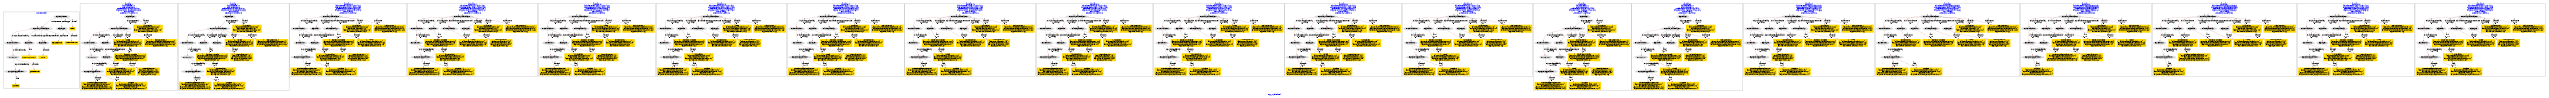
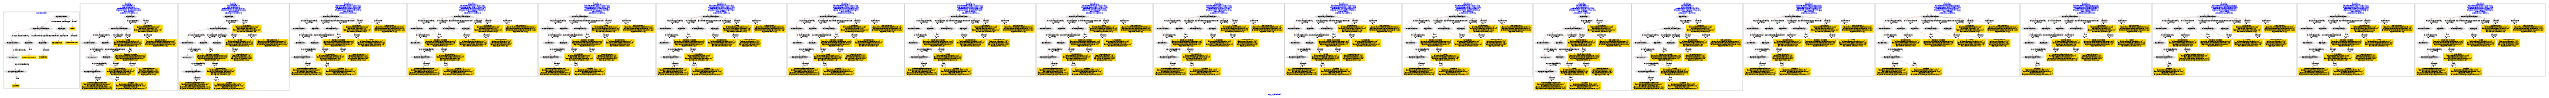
(43, 57) -> (43, 57)
(35, 72) -> none
